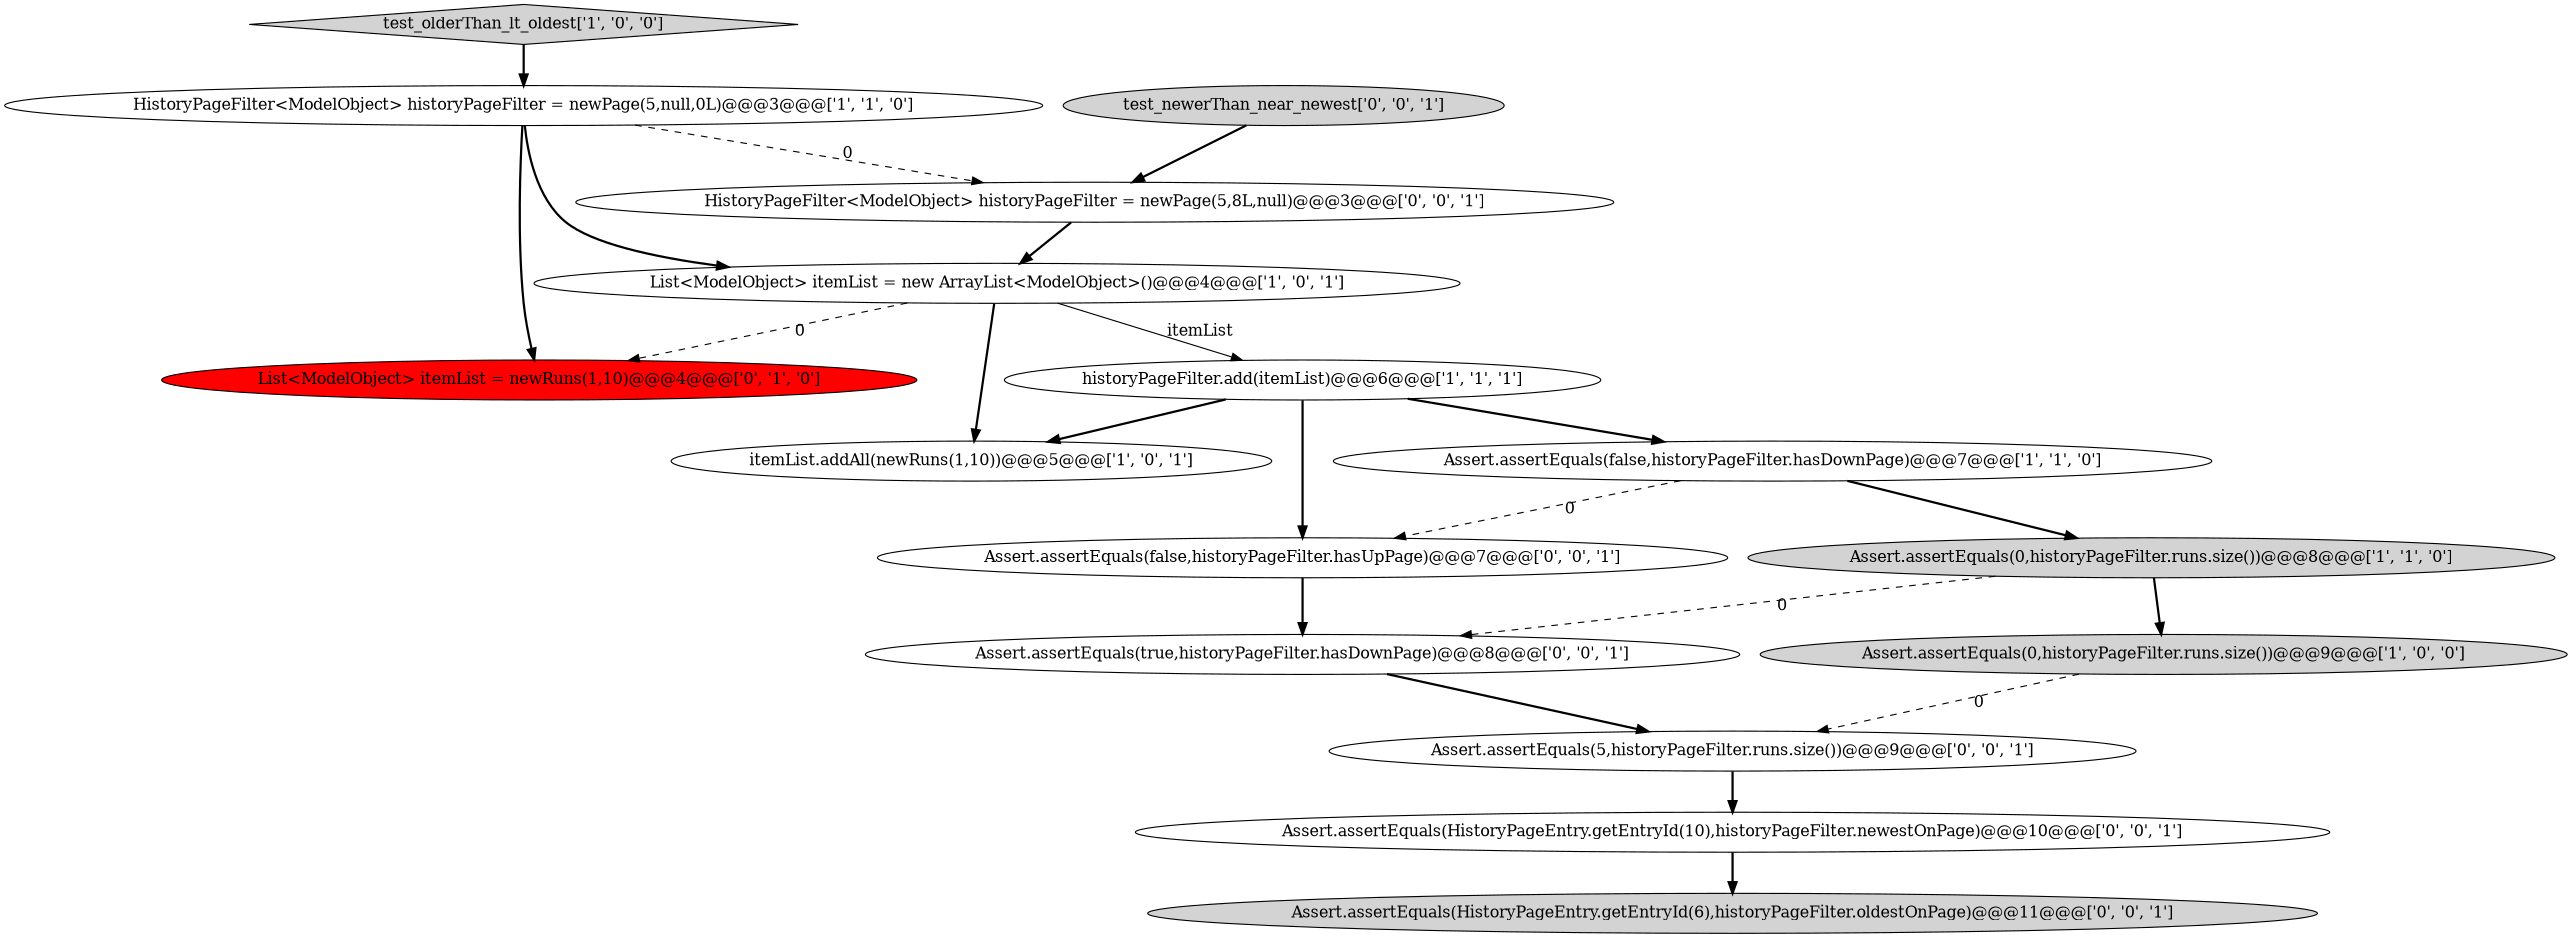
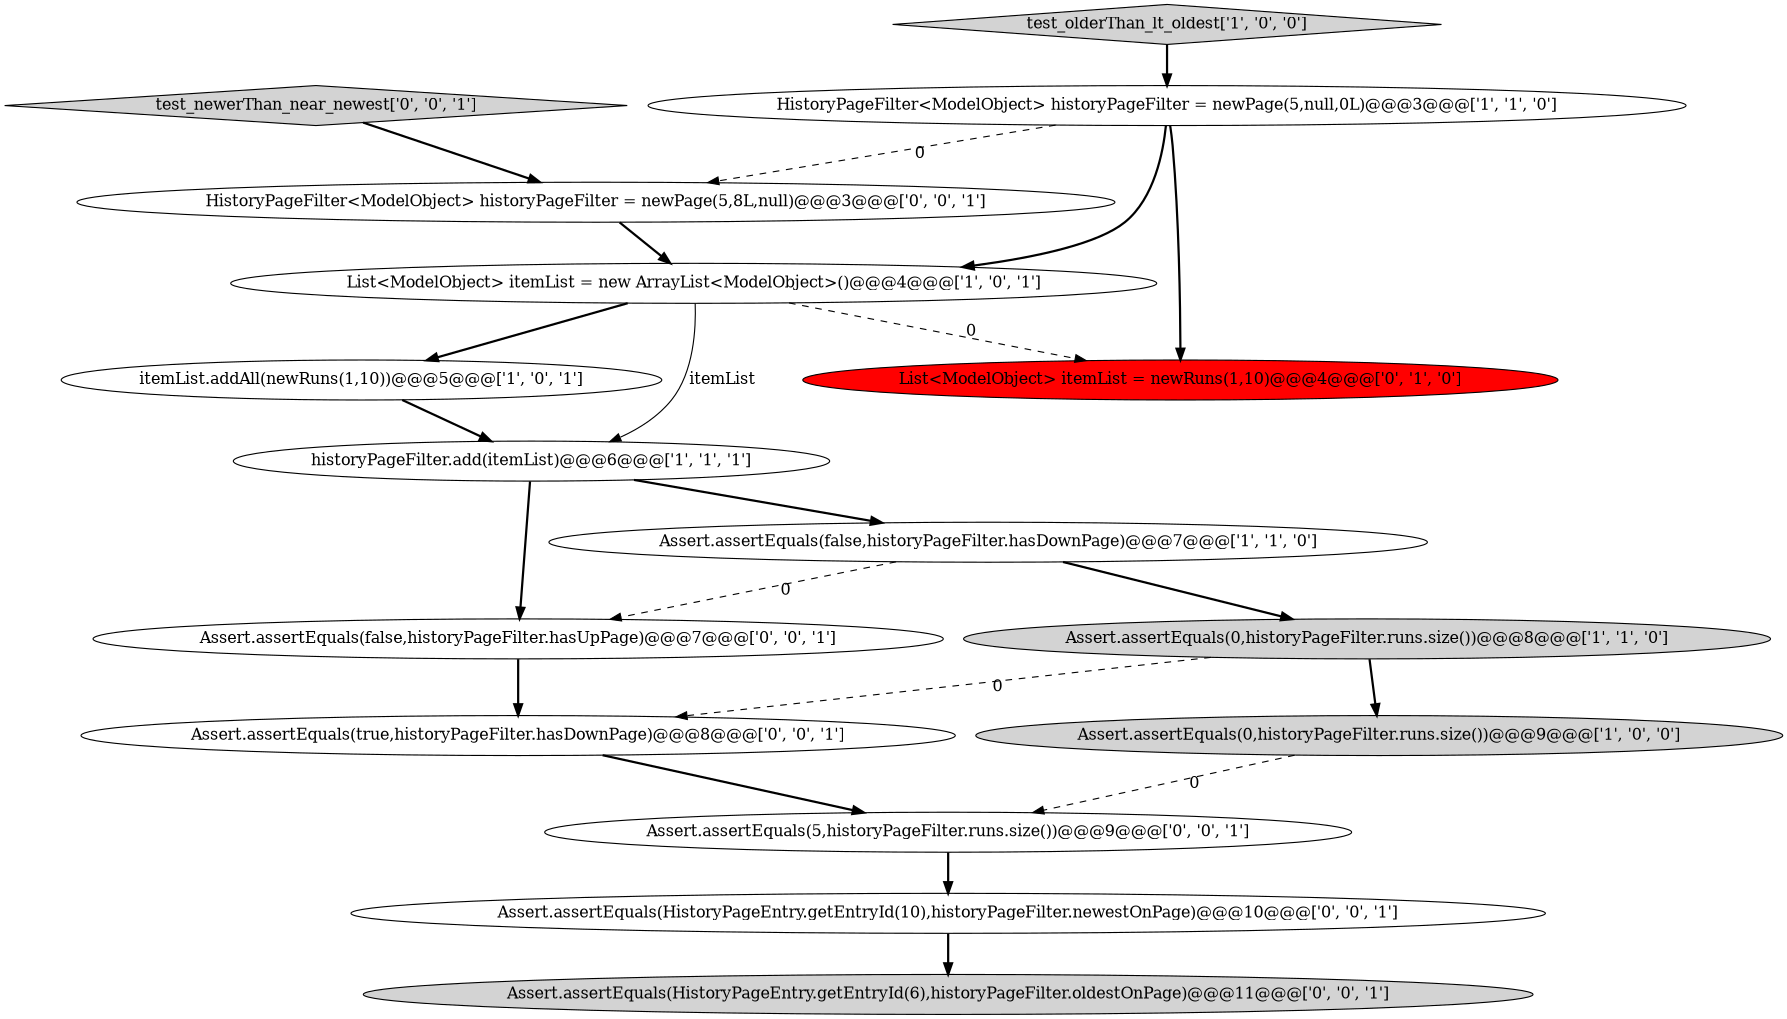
(1284, 106) -> (316, 106)
(1142, 419) -> (442, 418)
